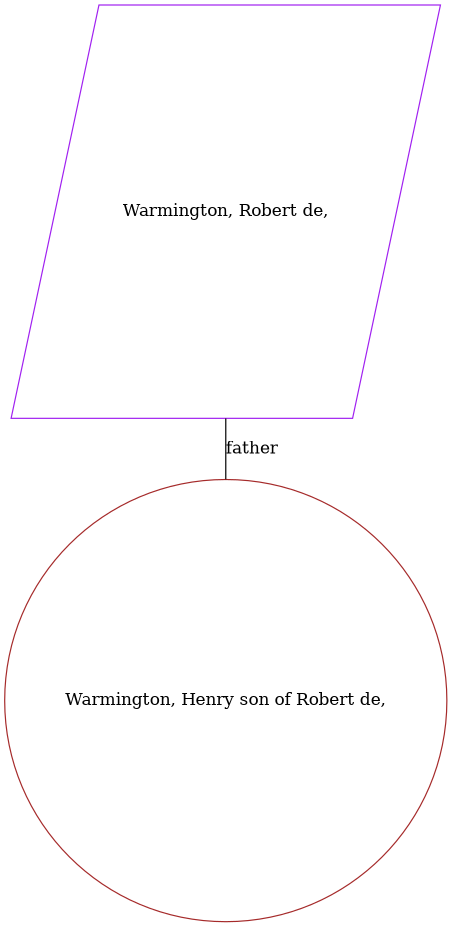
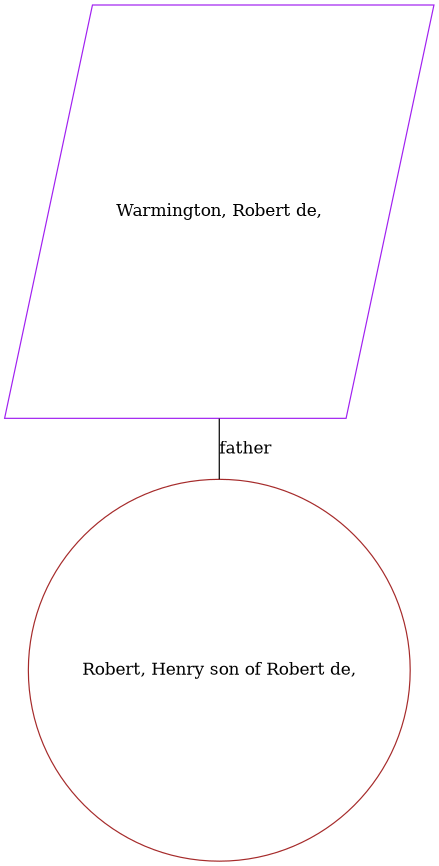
(226, 701) -> (219, 670)
